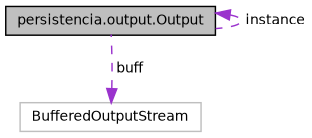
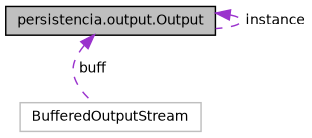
(112, 62) -> (74, 76)
